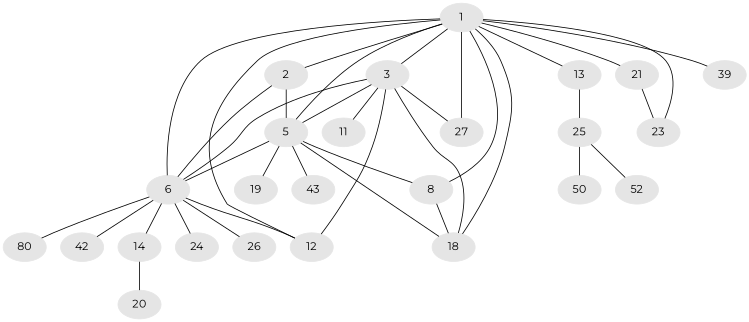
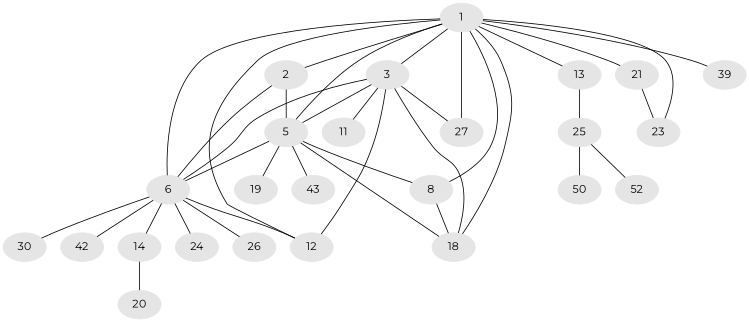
(25, 247) -> (25, 247)
